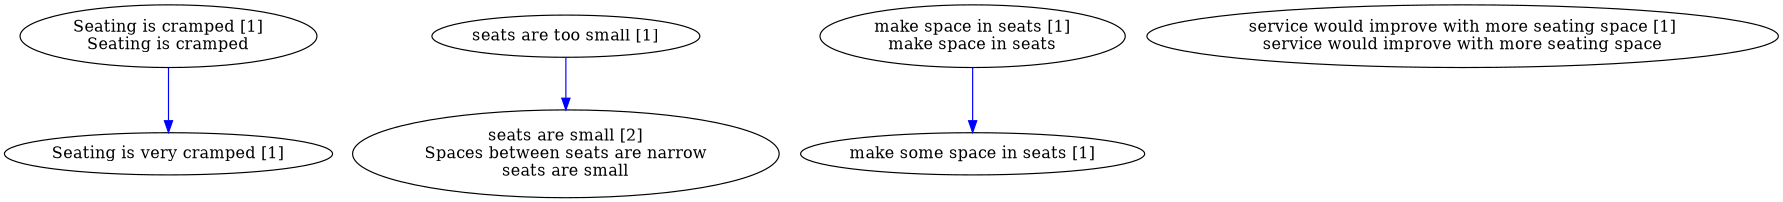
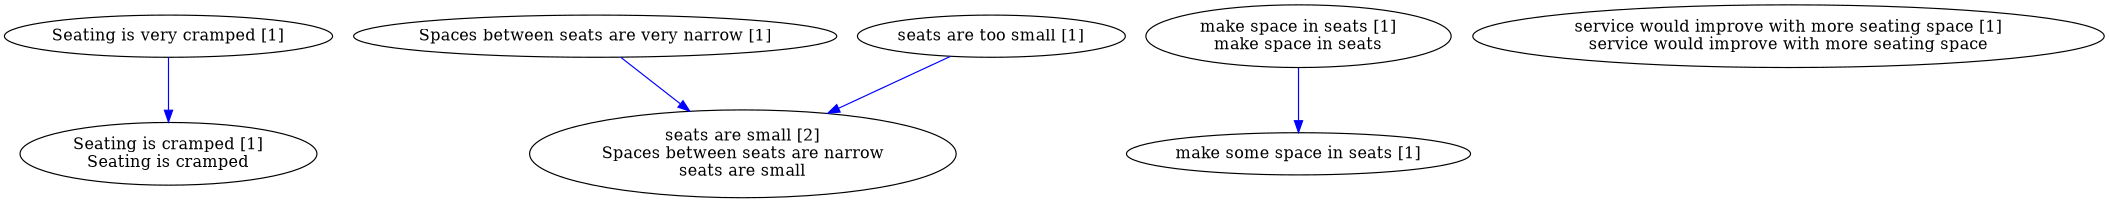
none -> (595, 36)
(168, 94) -> (168, 84)
